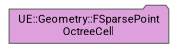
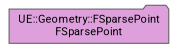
(89, 26) -> (89, 26)
